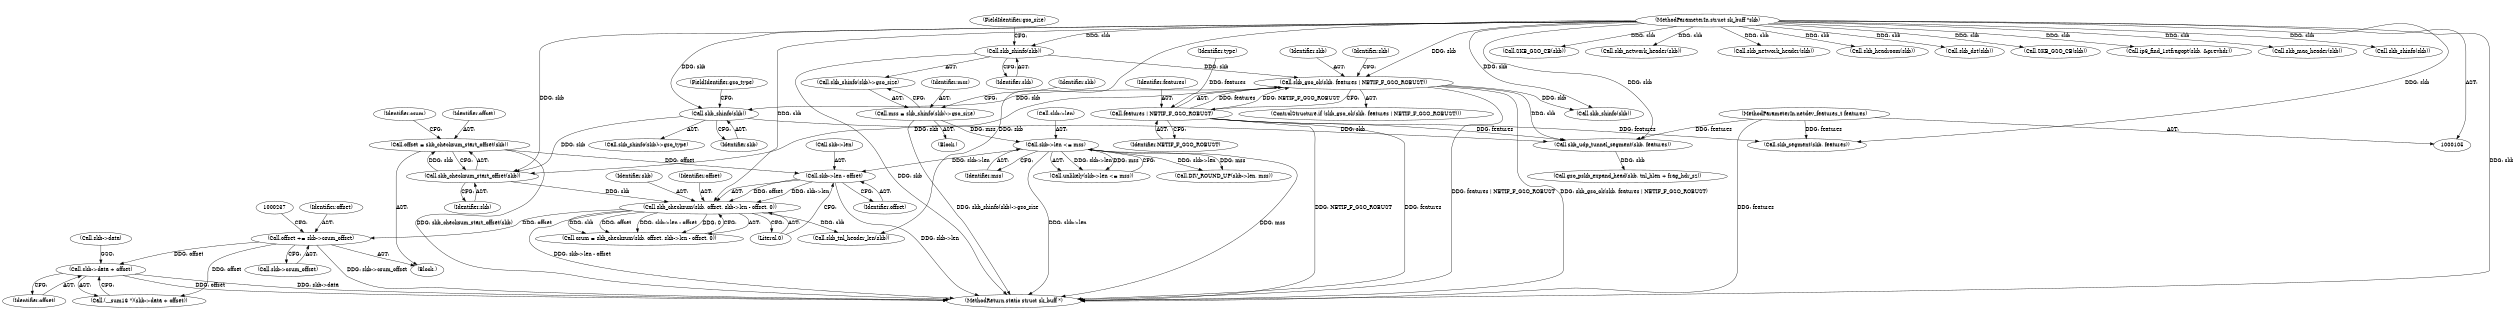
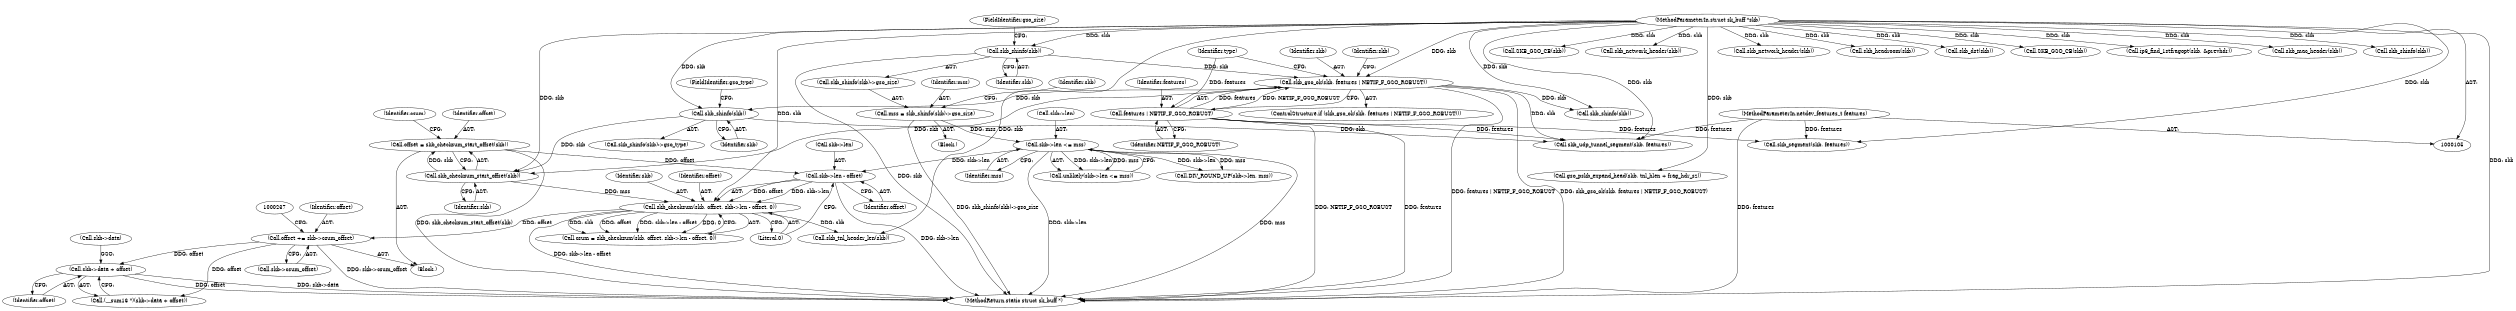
none -> (1281, 66)
(907, 96) -> none
(1619, 159) -> (1708, 113)
(618, 192) -> (618, 192)
